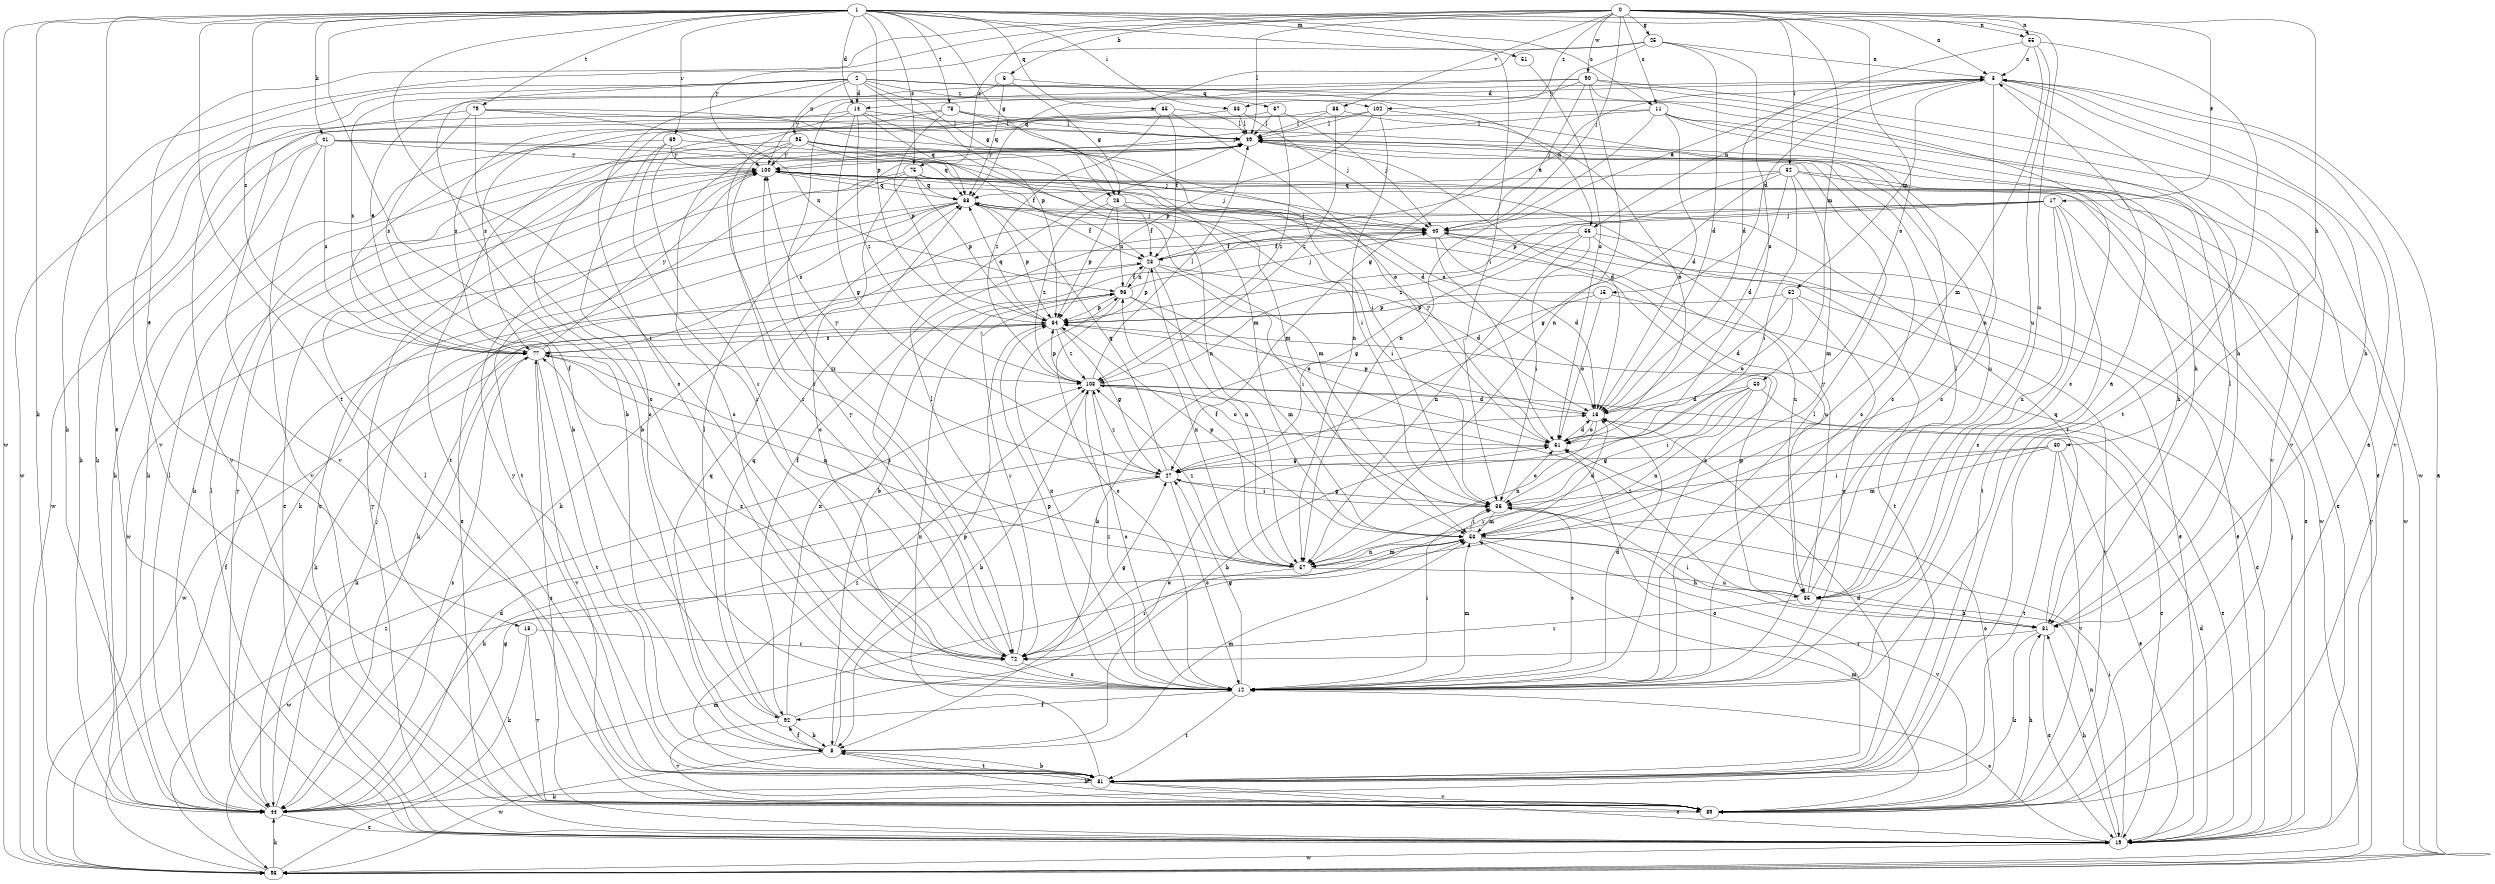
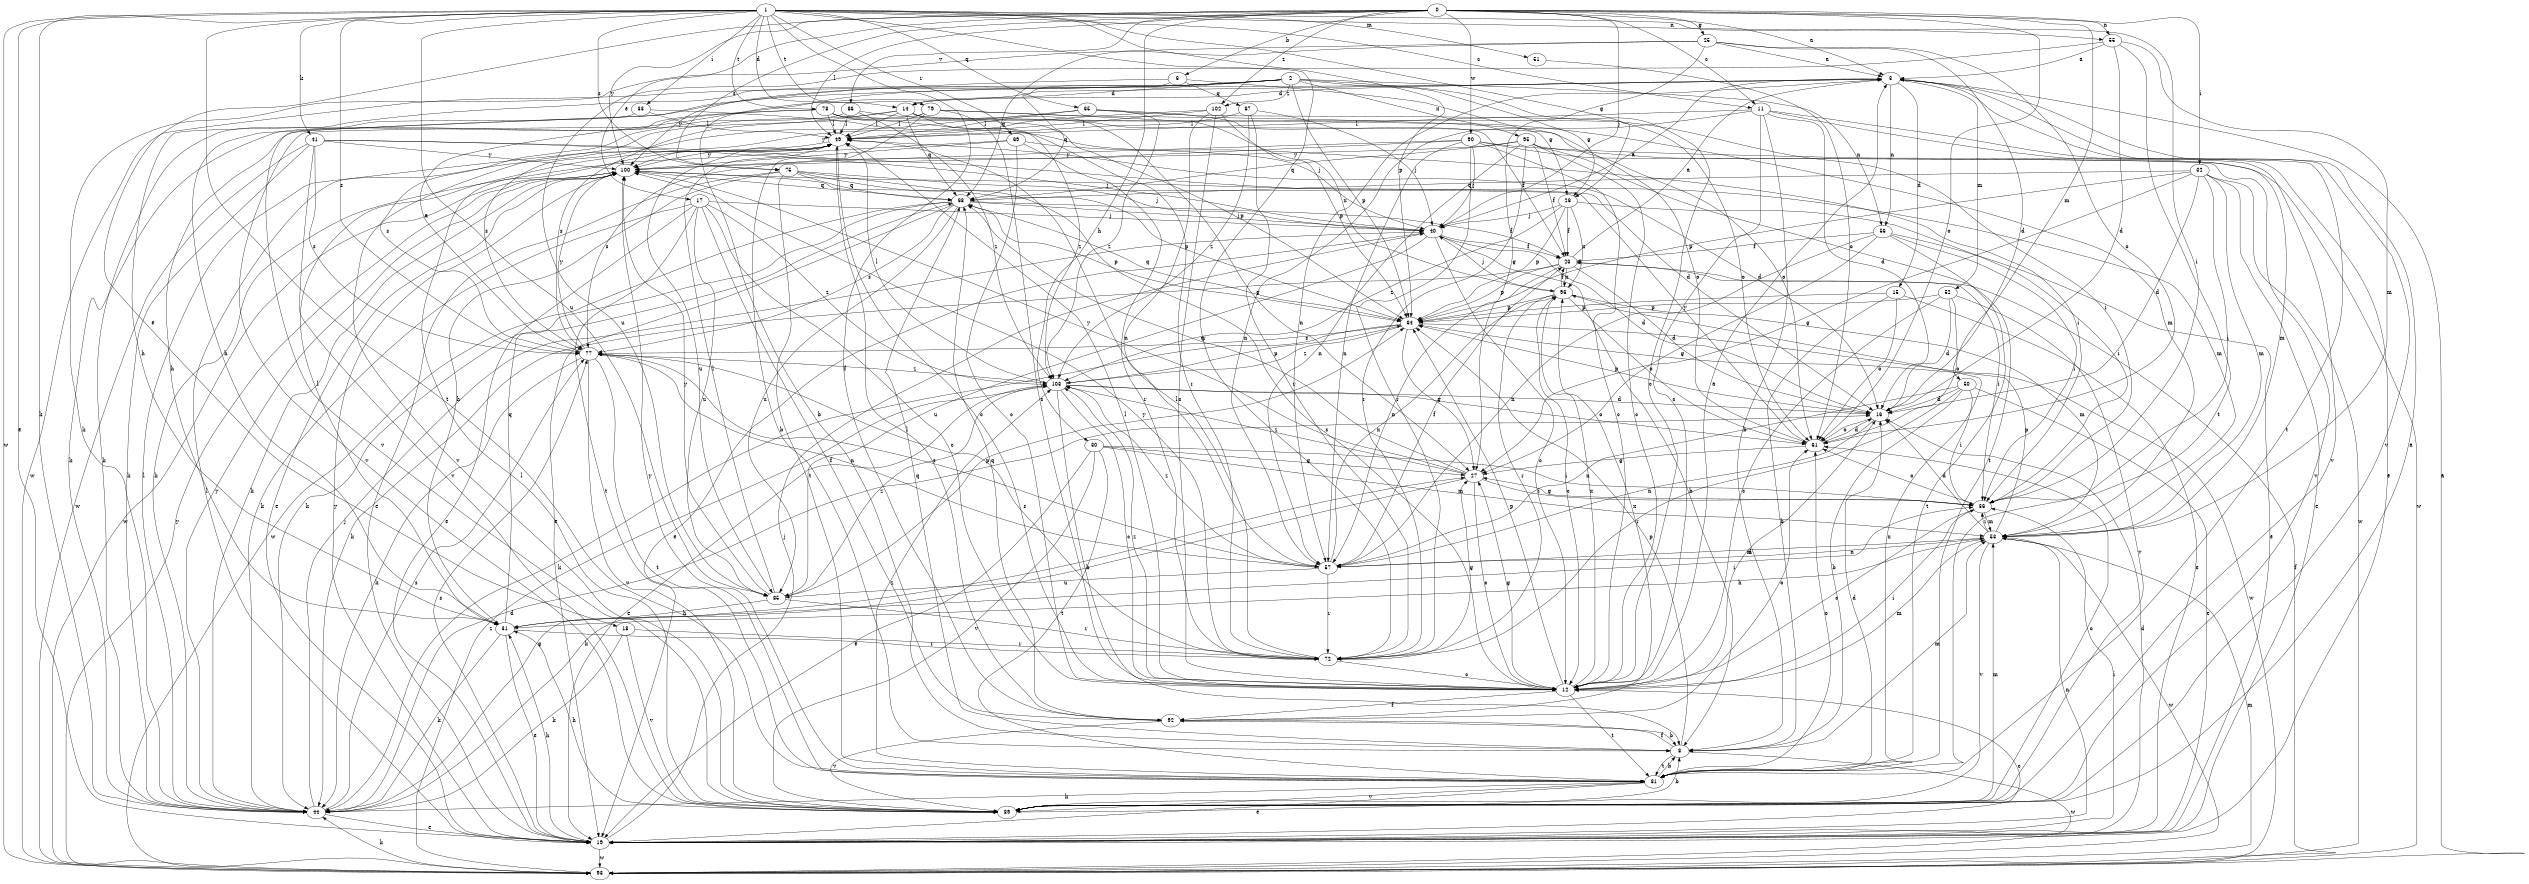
(1415, 101) -> (1030, 154)
(820, 430) -> (1327, 430)
